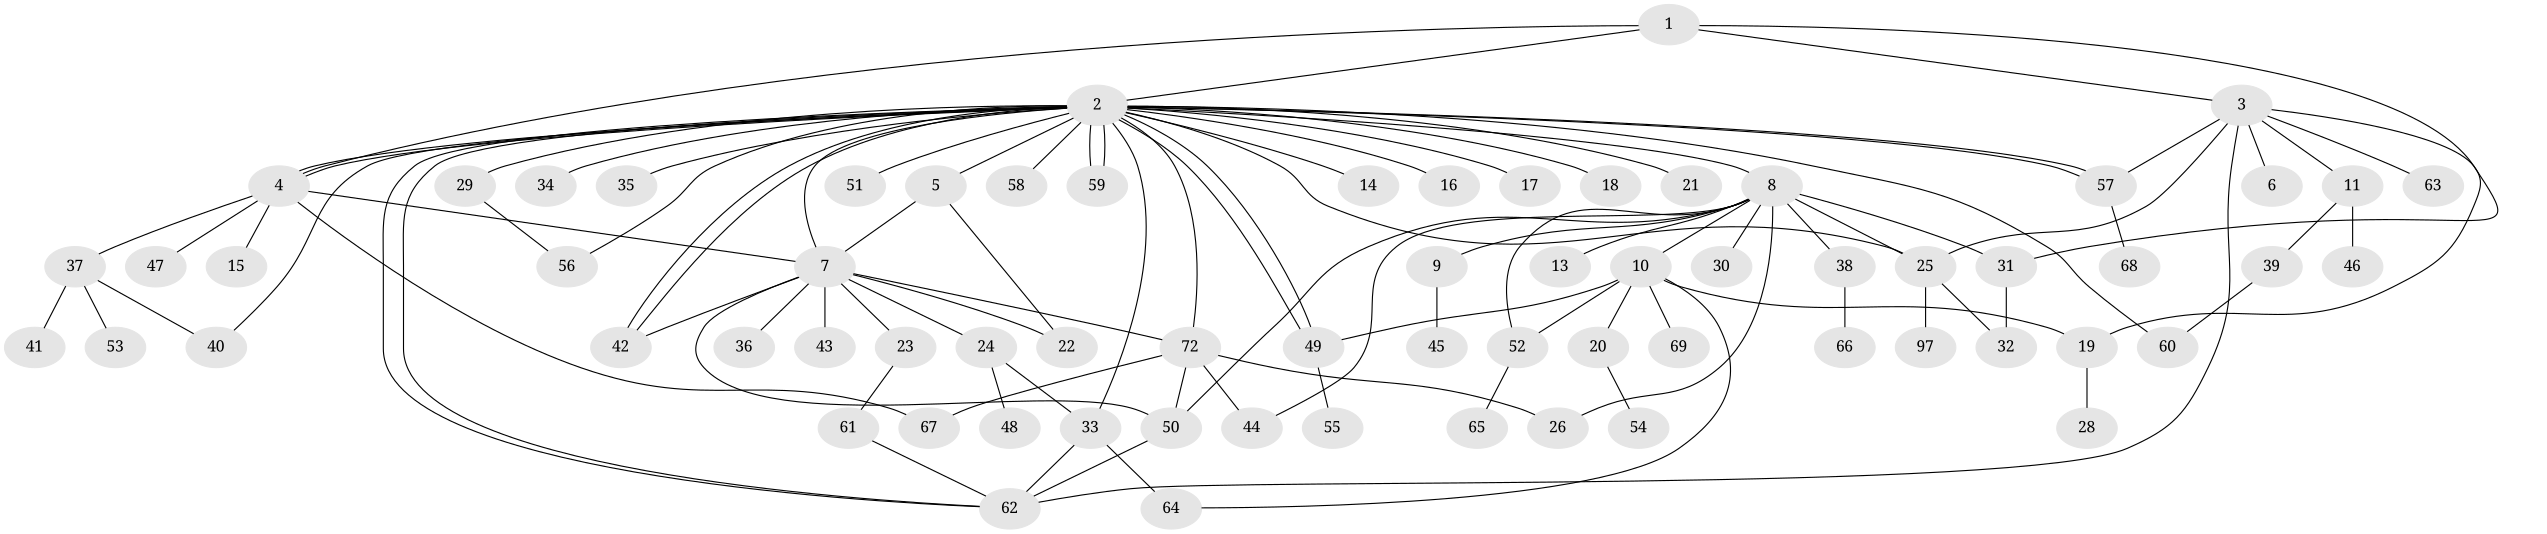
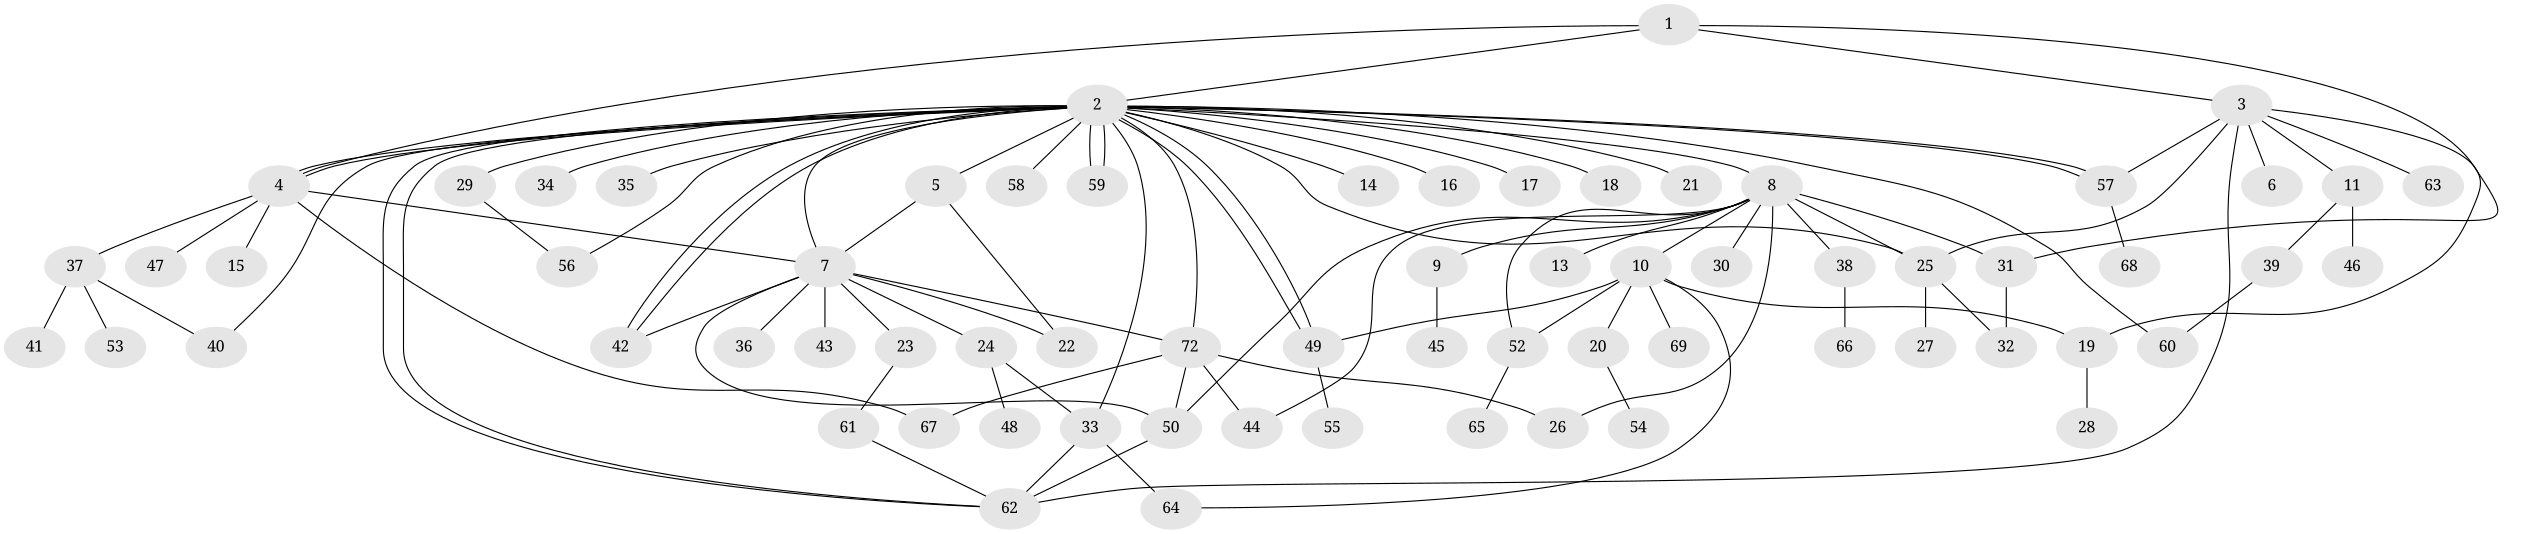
(855, 186) -> none
(1926, 347) -> (1926, 347)
